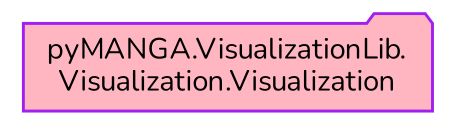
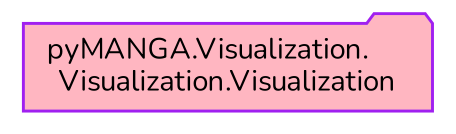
(228, 67) -> (228, 67)
